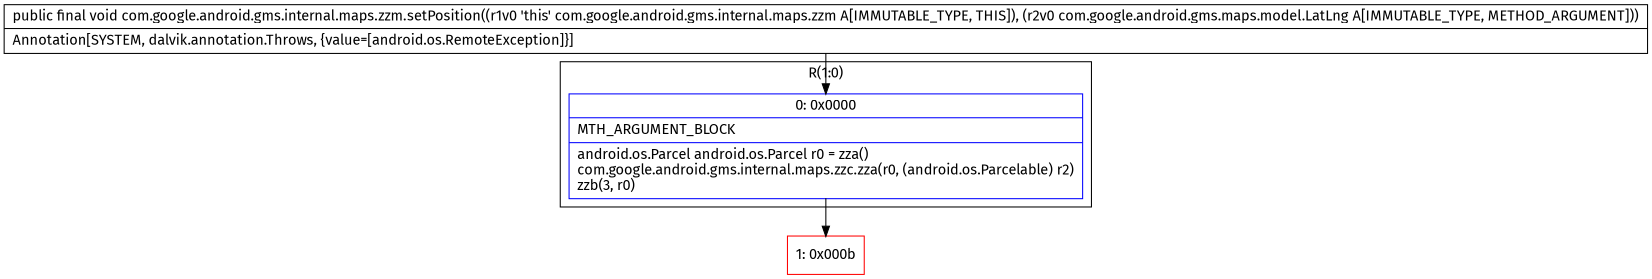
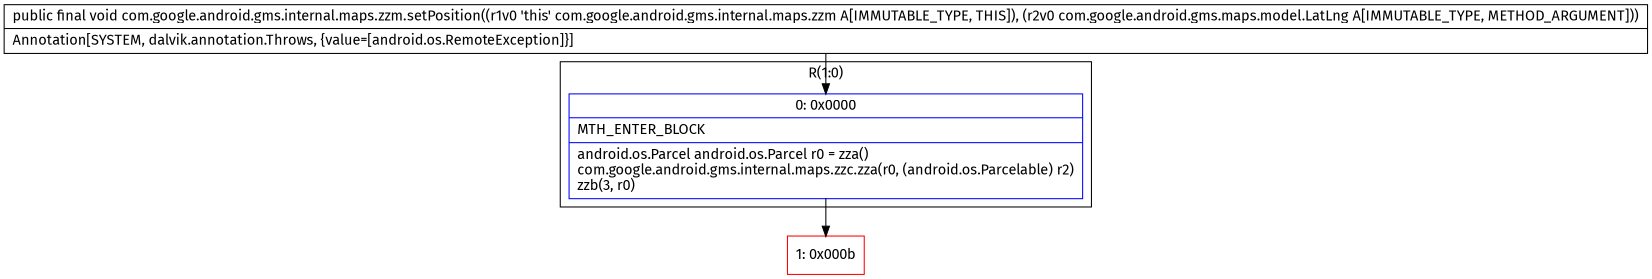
(657, 130) -> (642, 130)
